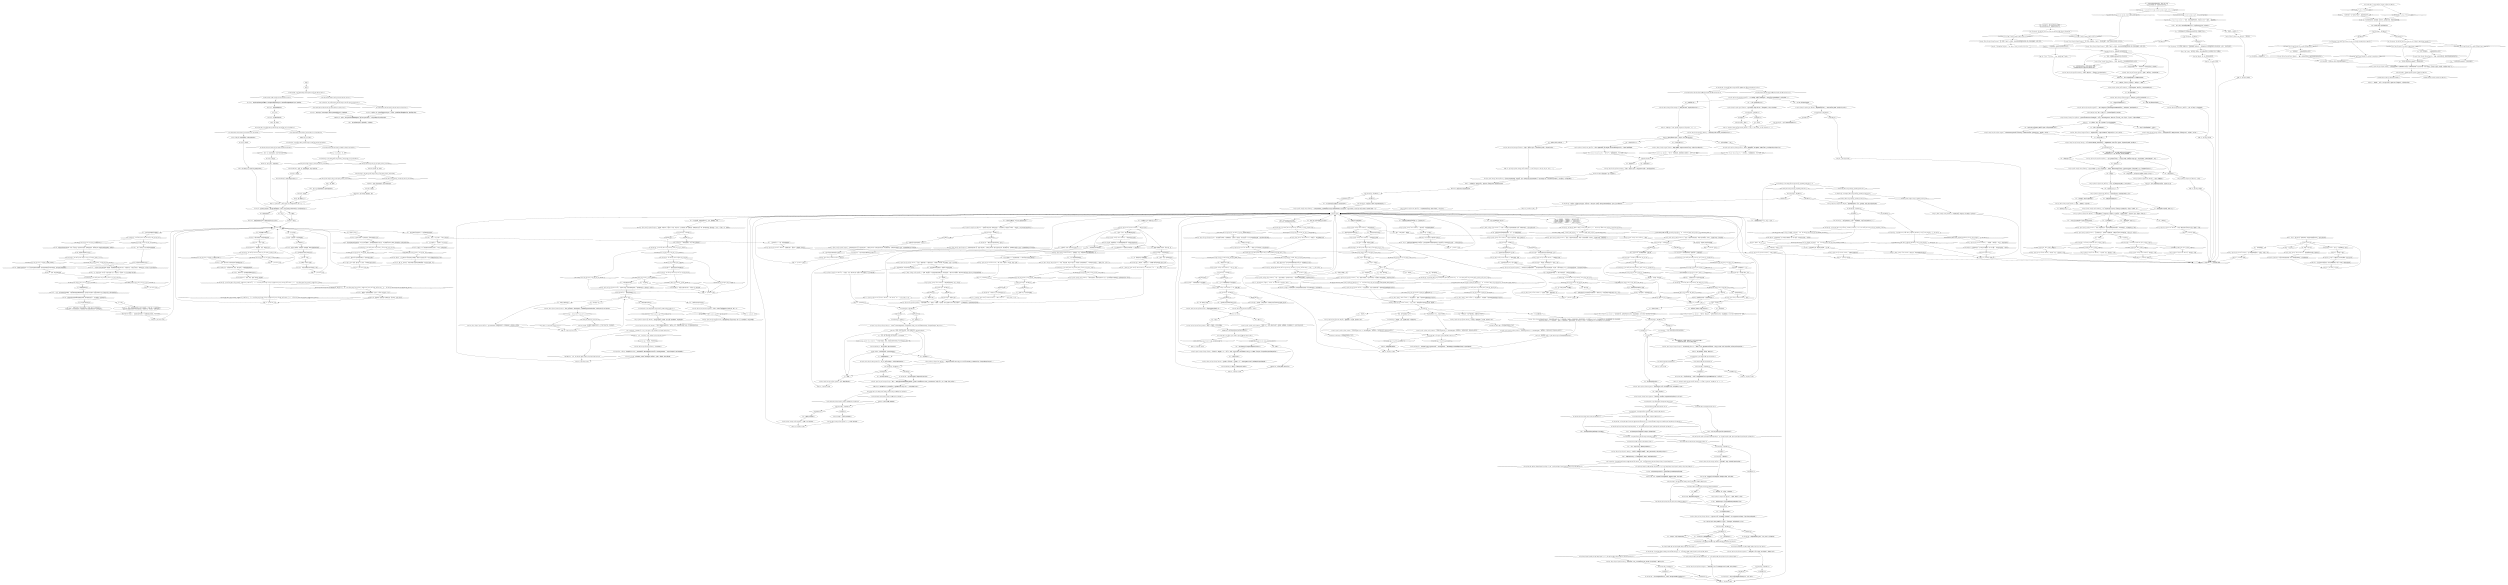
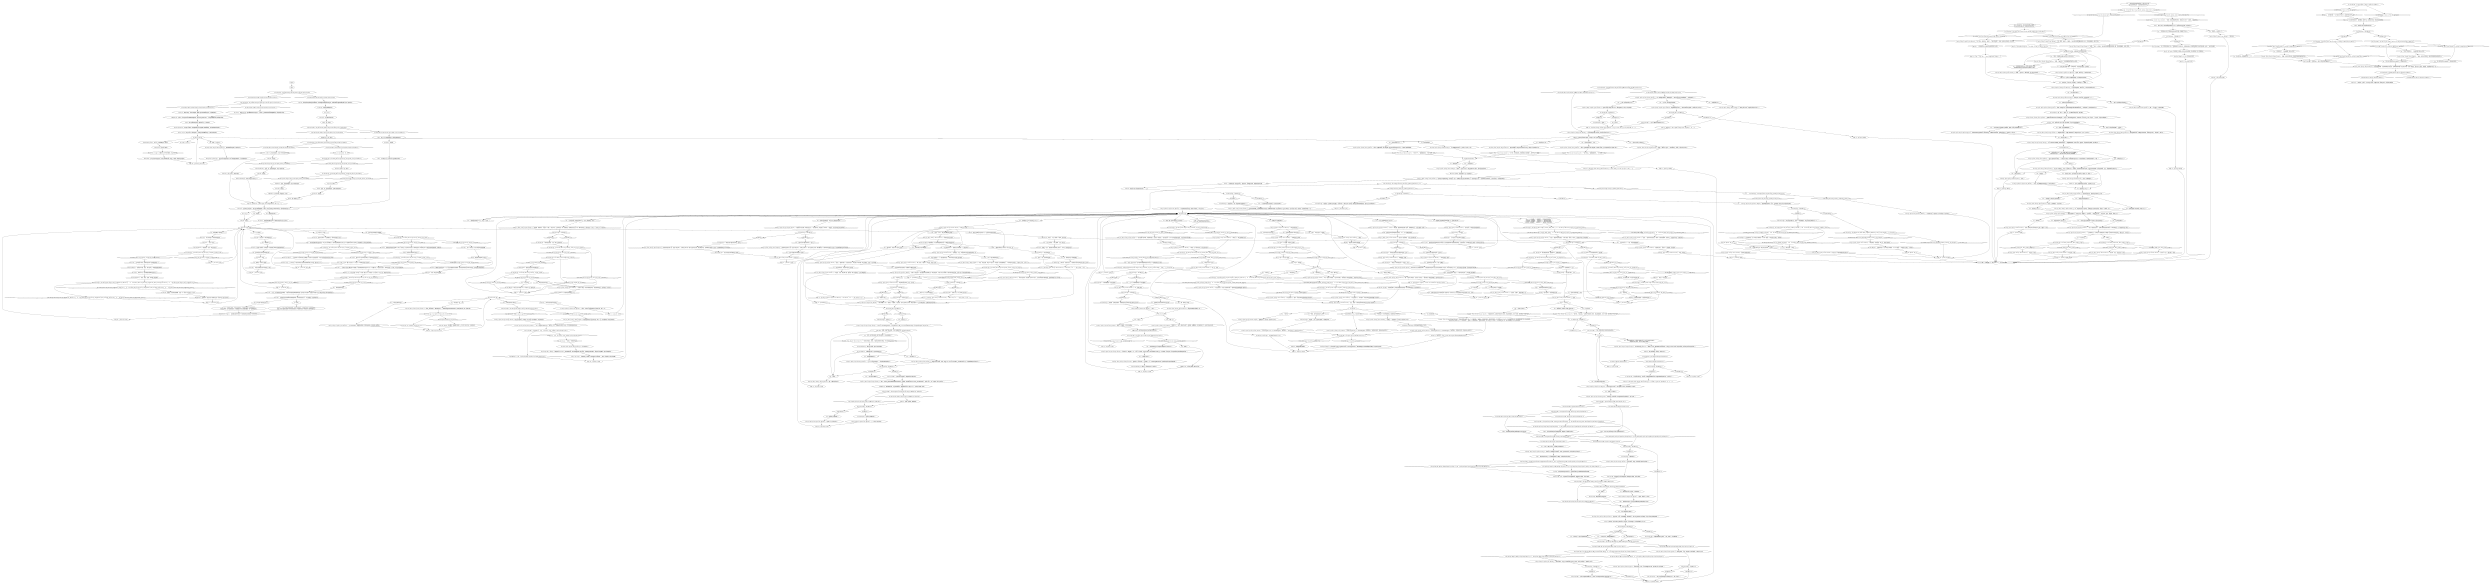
none -> (198, 127)
